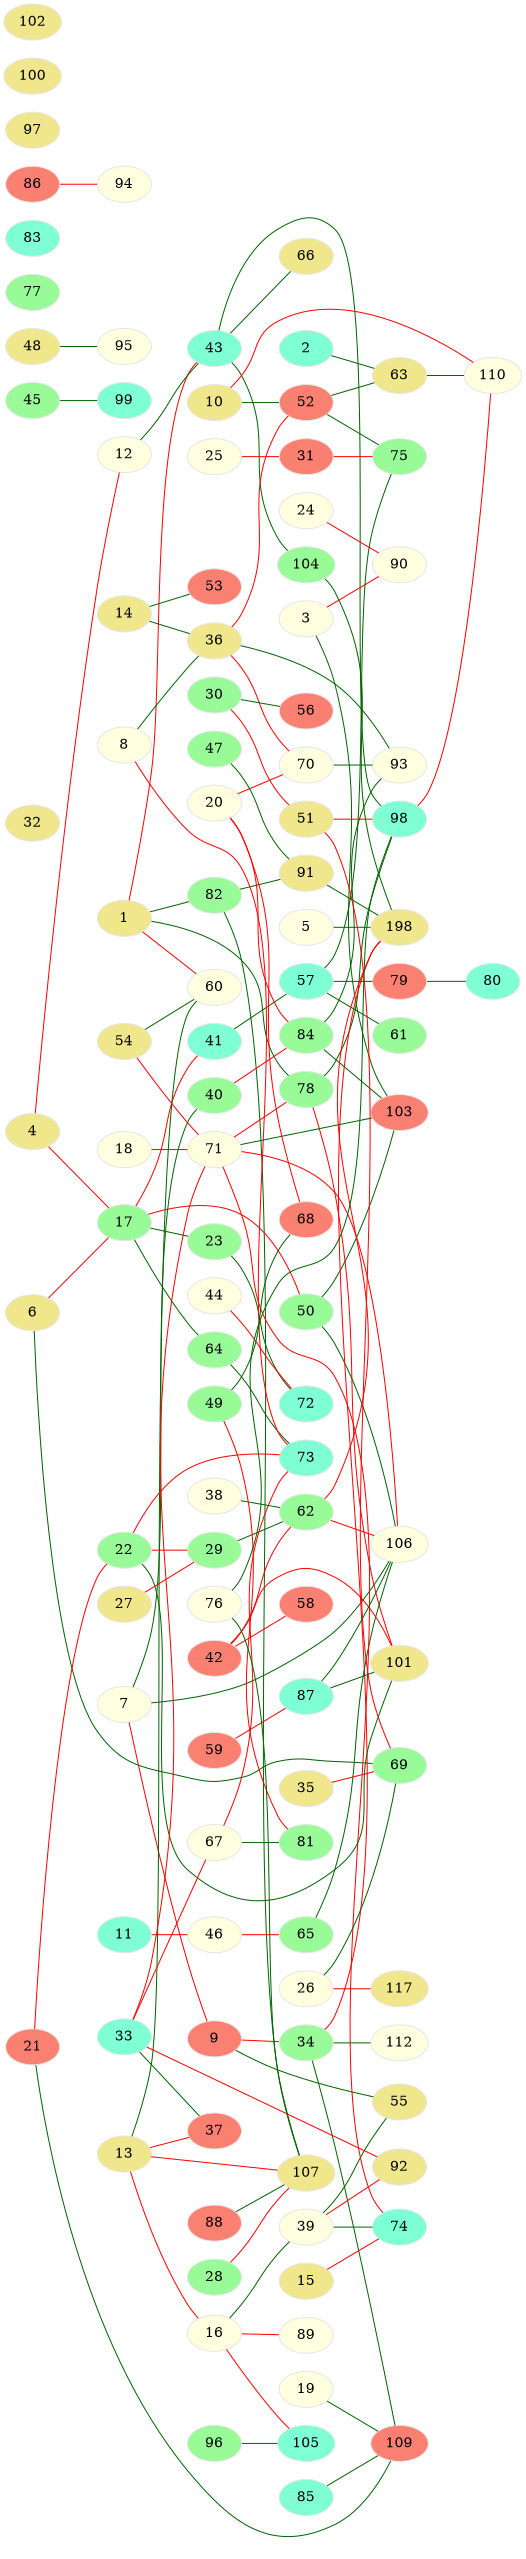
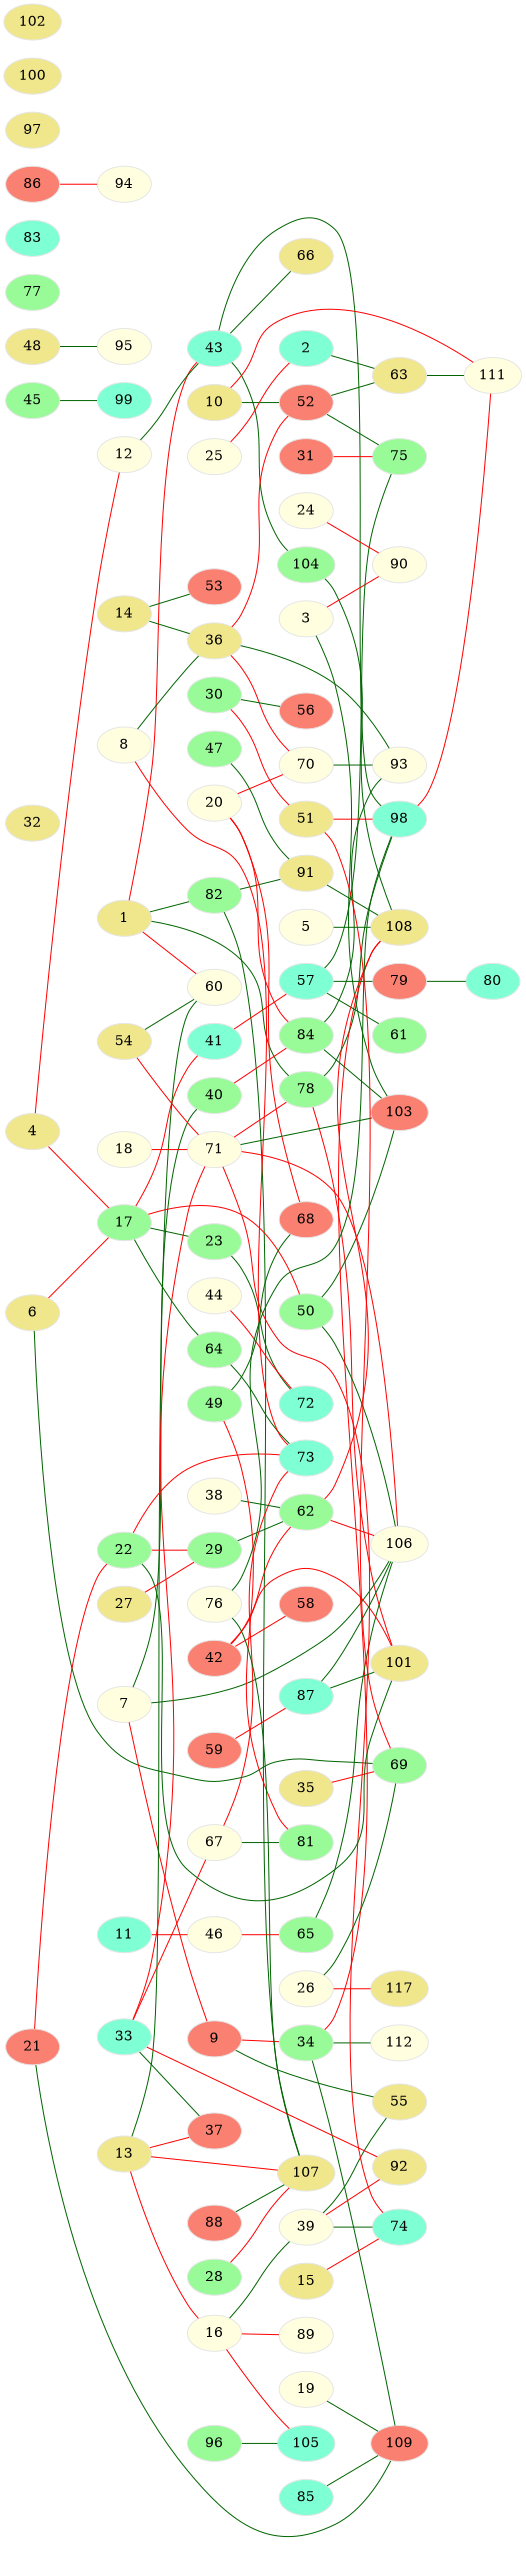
(493, 376) -> (493, 376)
(253, 457) -> (263, 396)
(400, 927) -> (400, 927)
(256, 1014) -> (256, 1014)
